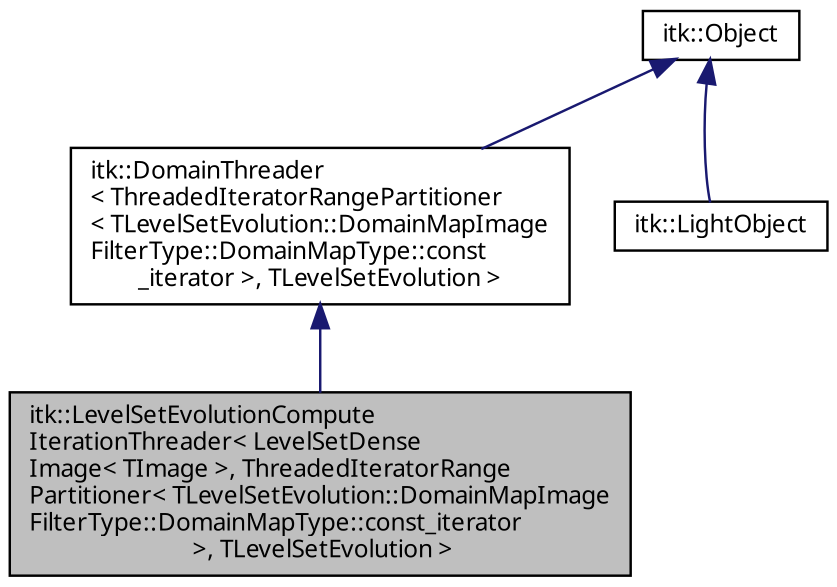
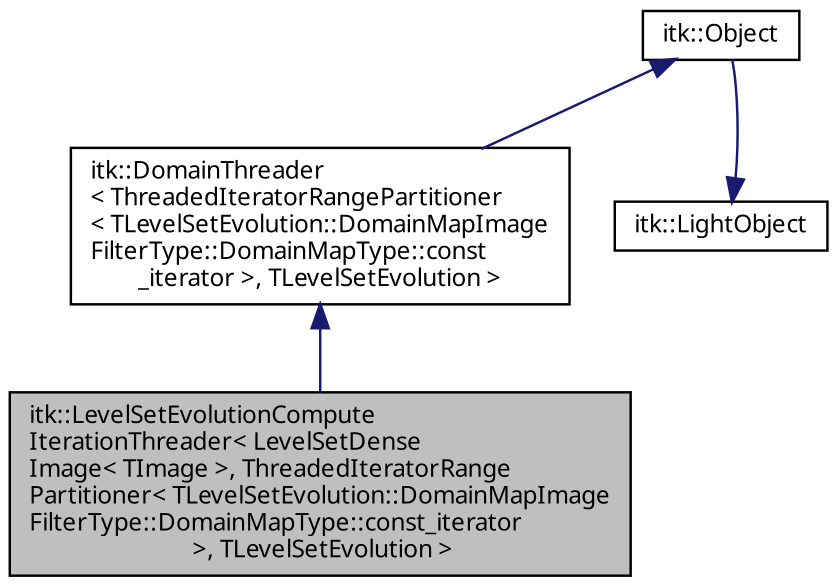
(705, 143) -> (737, 119)
